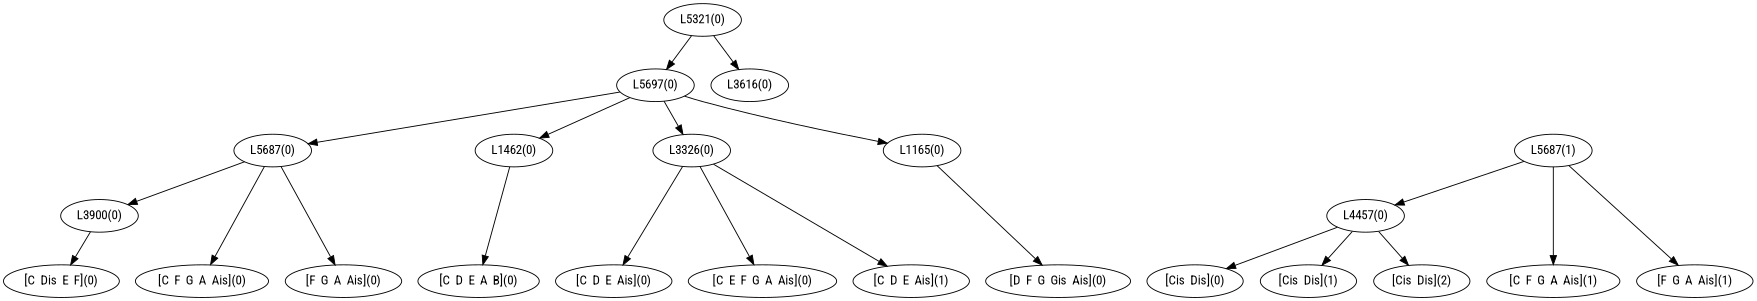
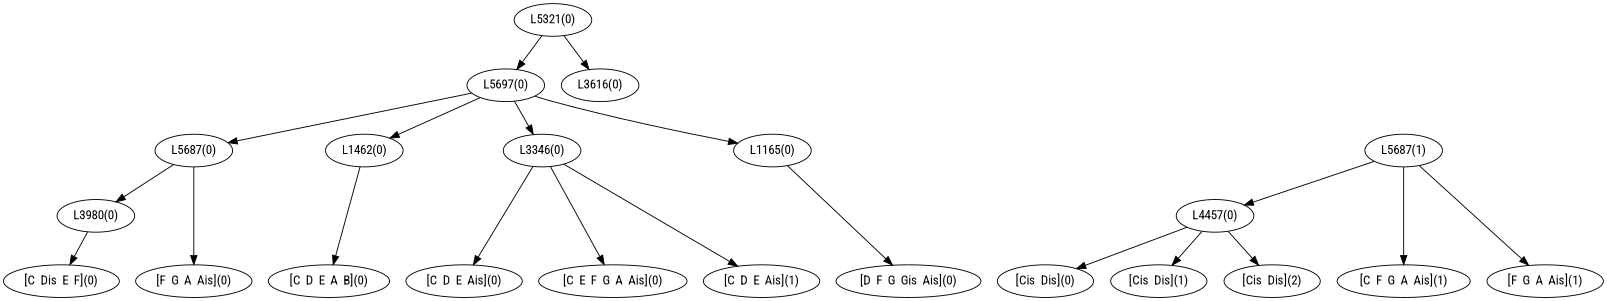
(692, 151) -> (542, 151)
(99, 216) -> (96, 216)
(202, 281) -> none
